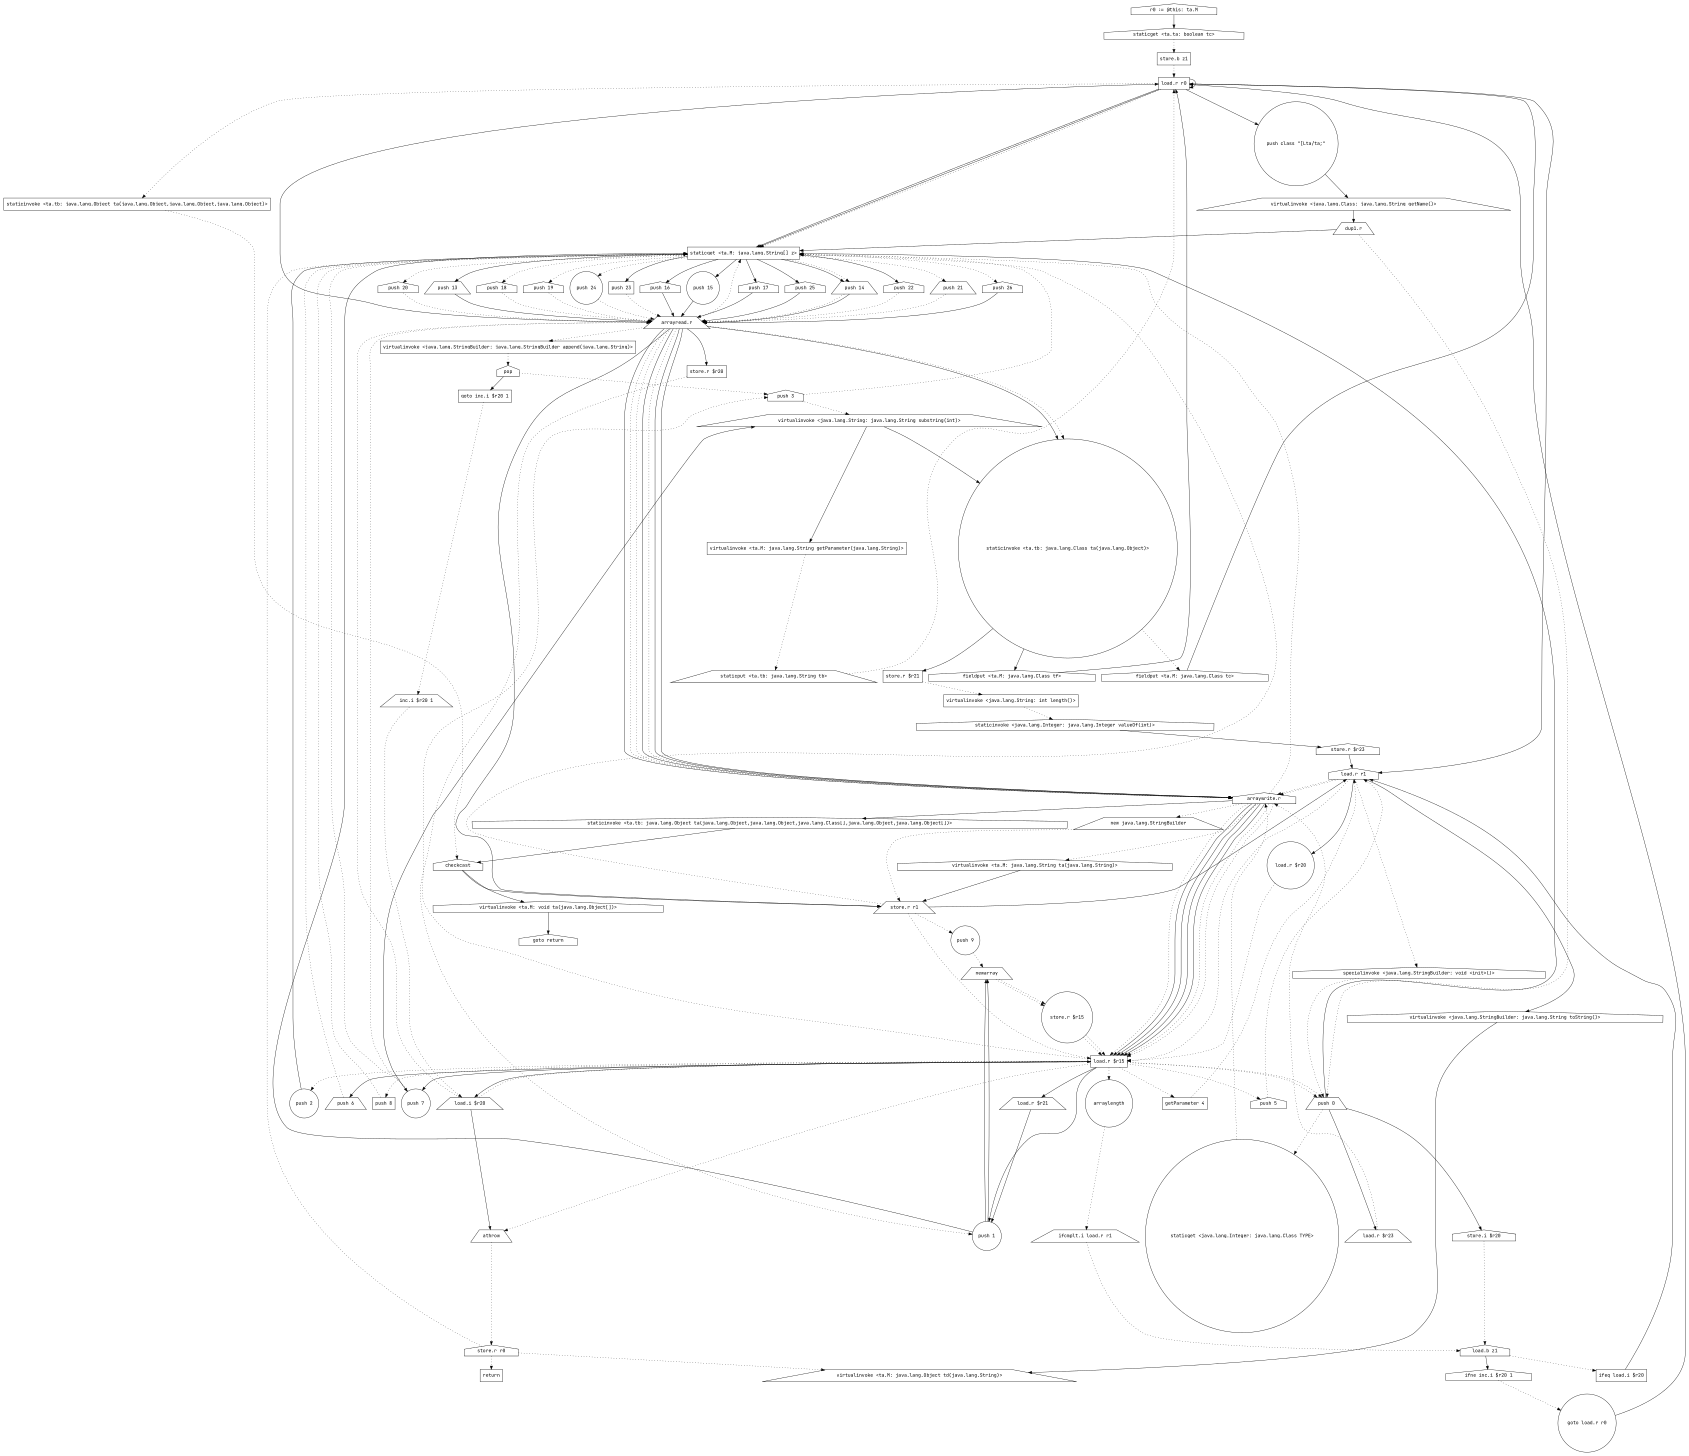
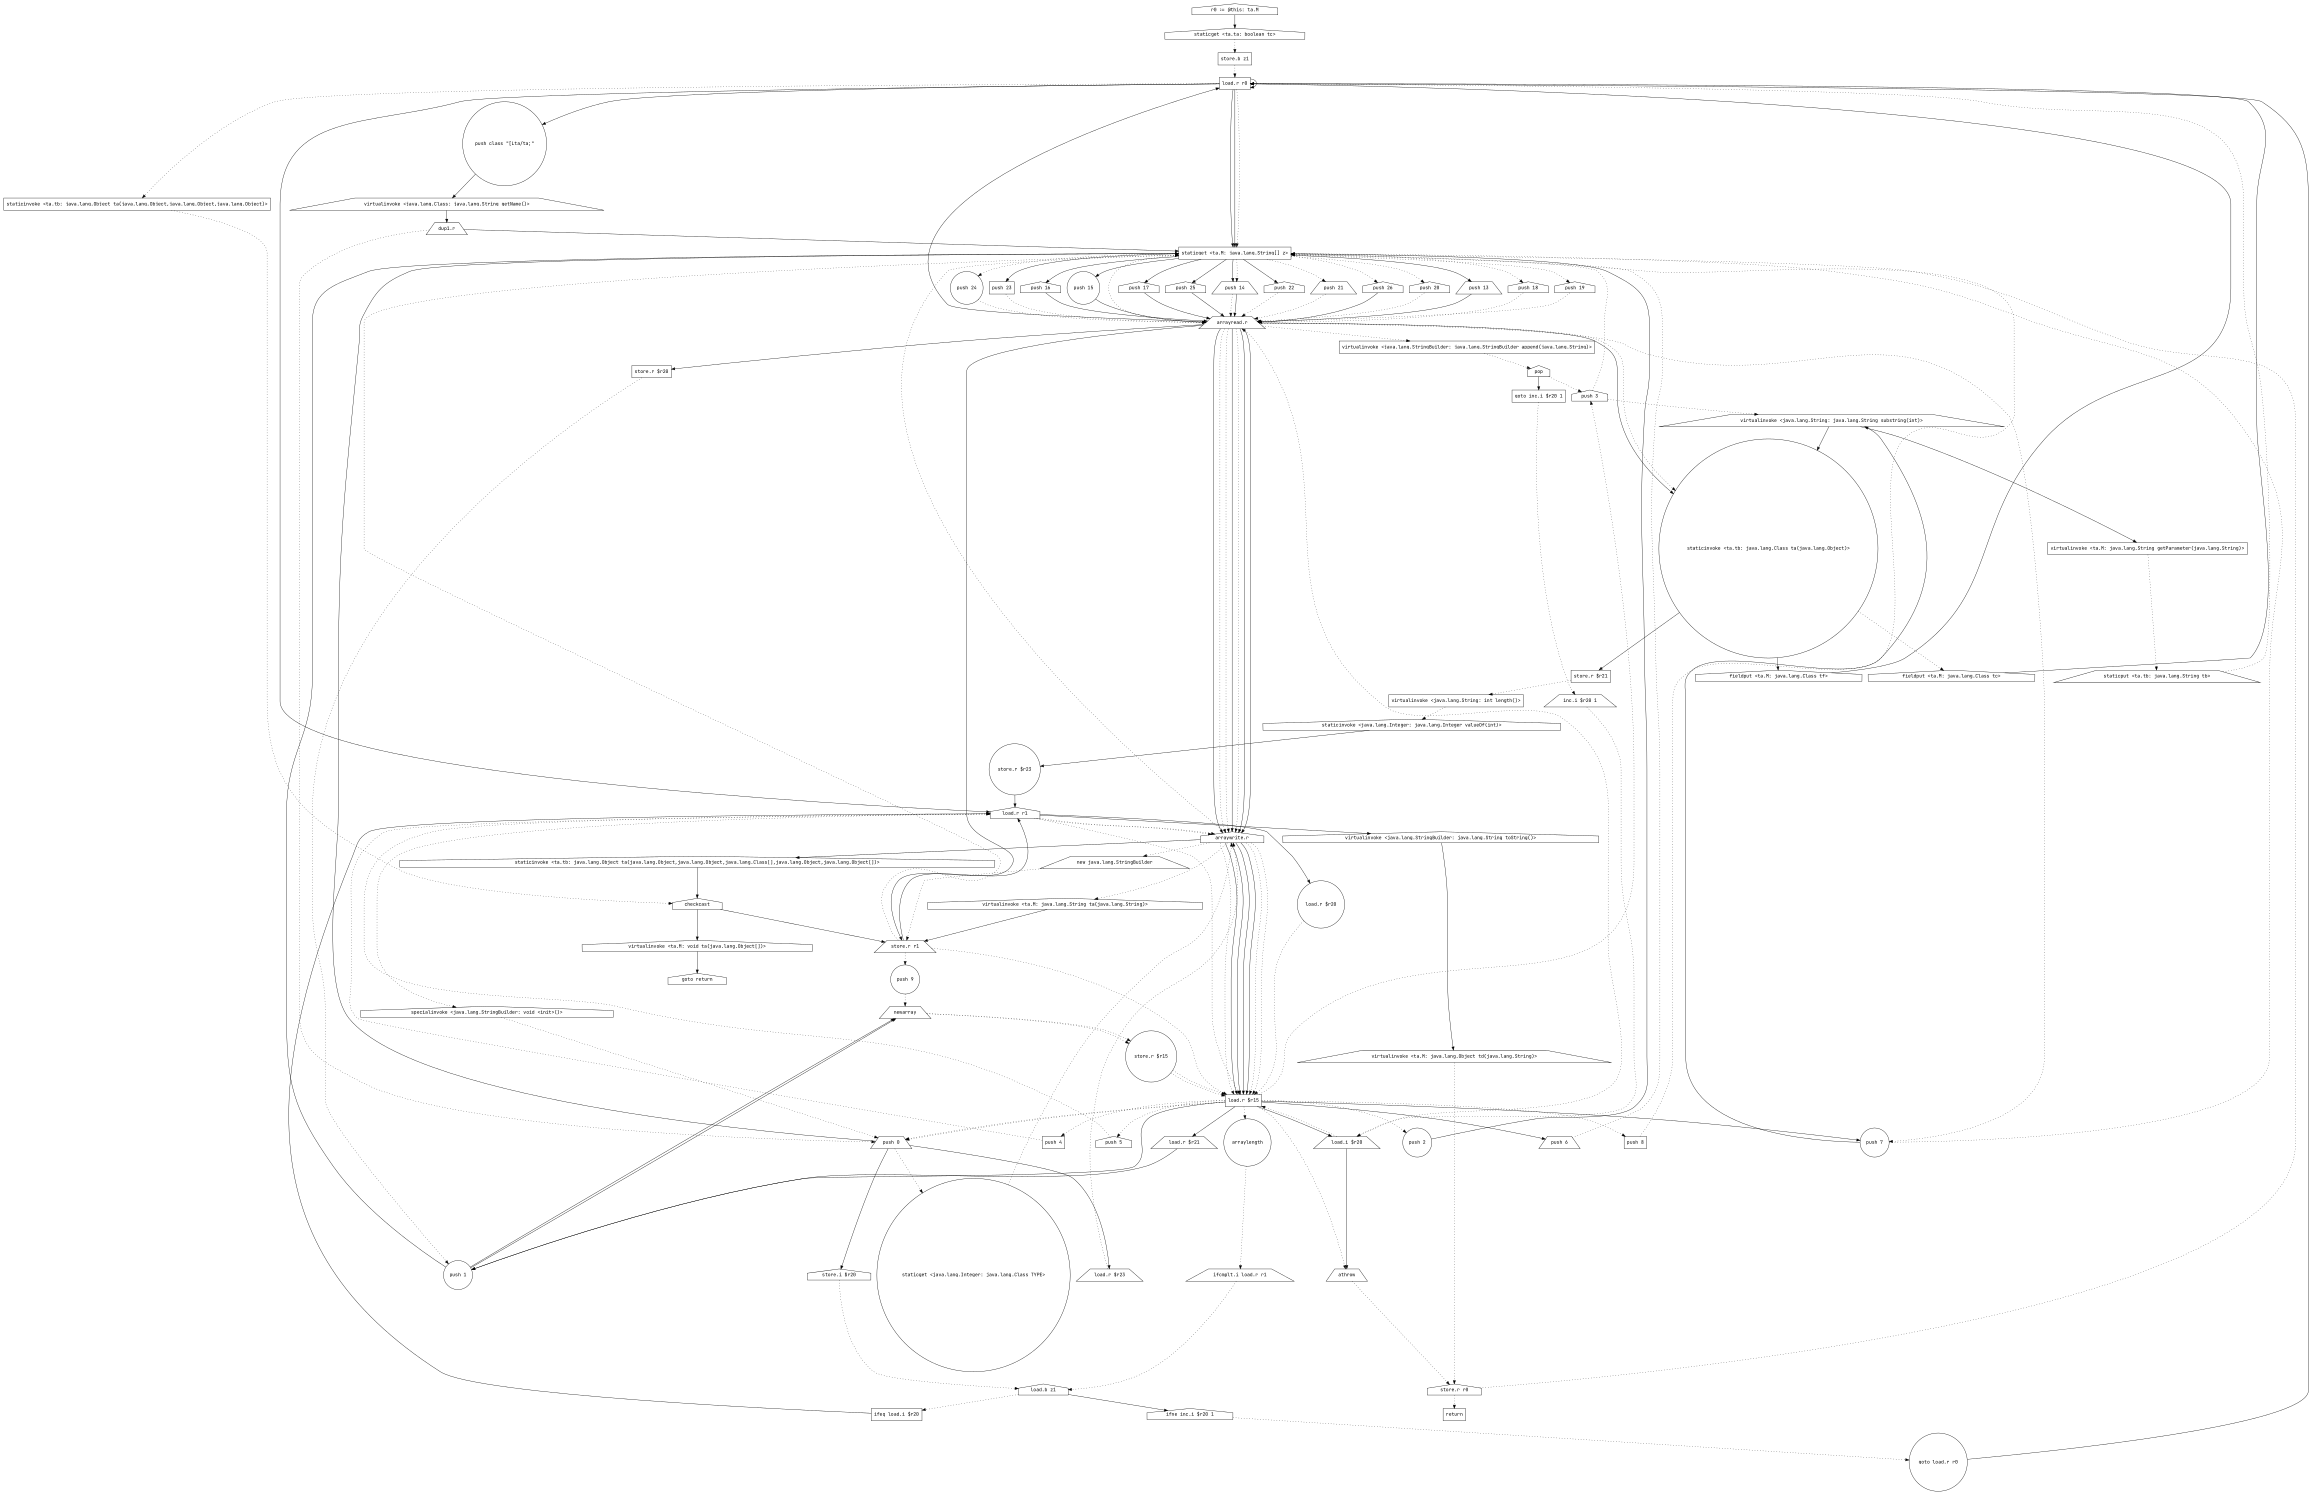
(1348, 750) -> (1015, 769)
(1185, 1103) -> (1054, 1143)
(670, 1361) -> (1454, 1222)
